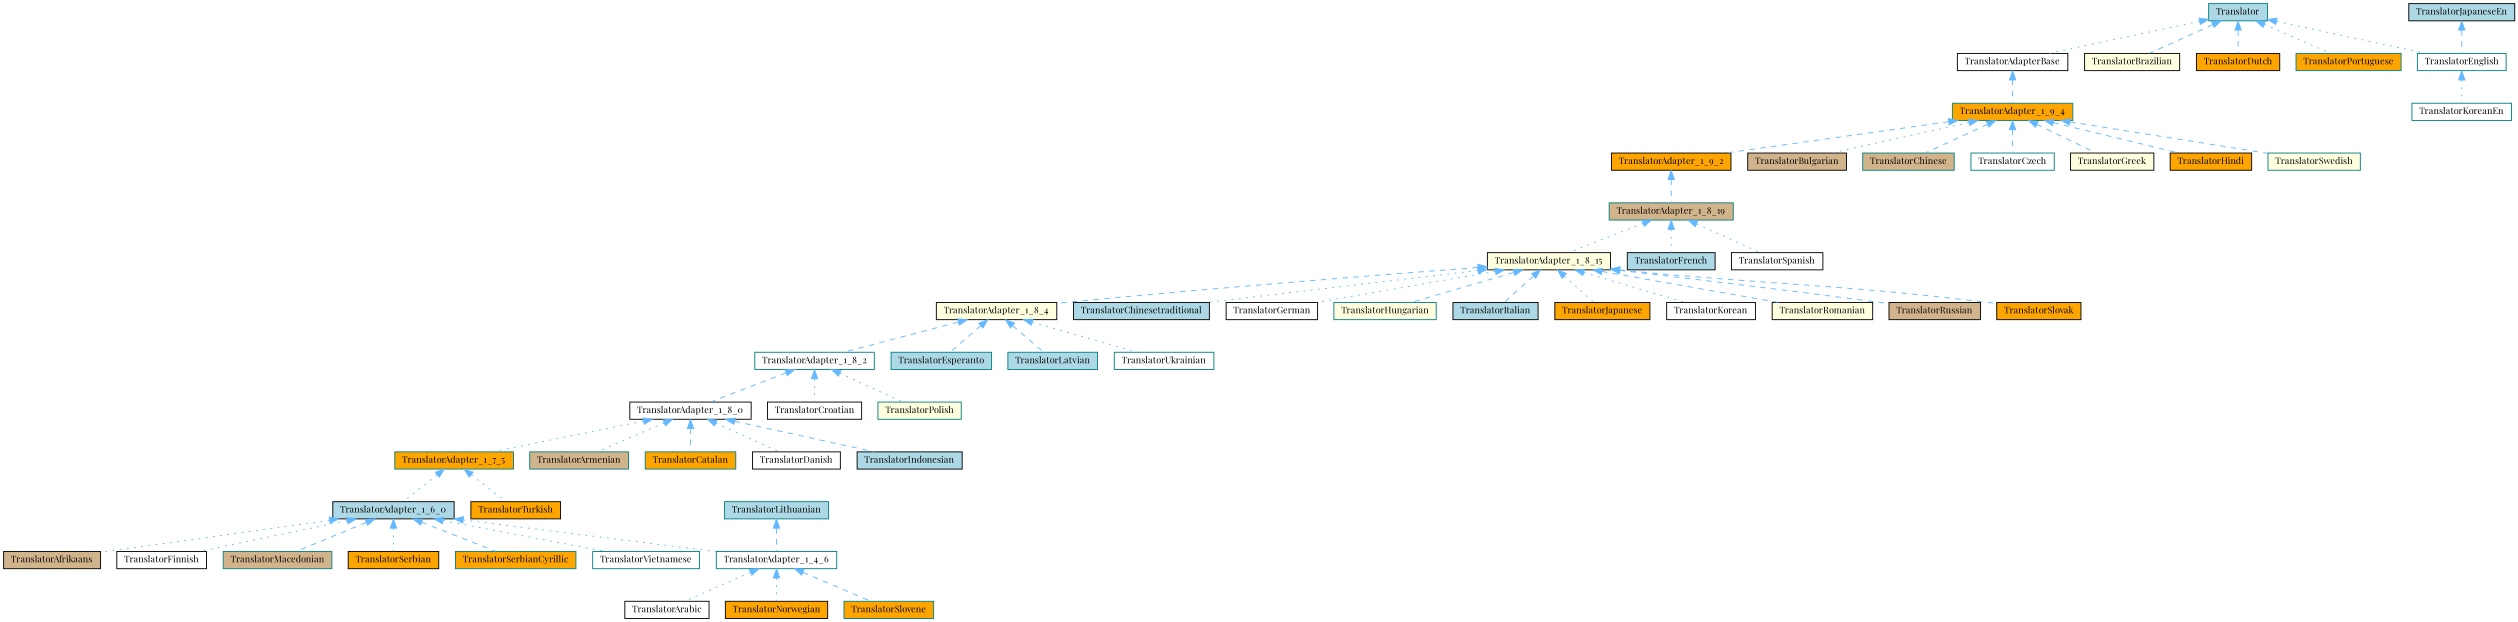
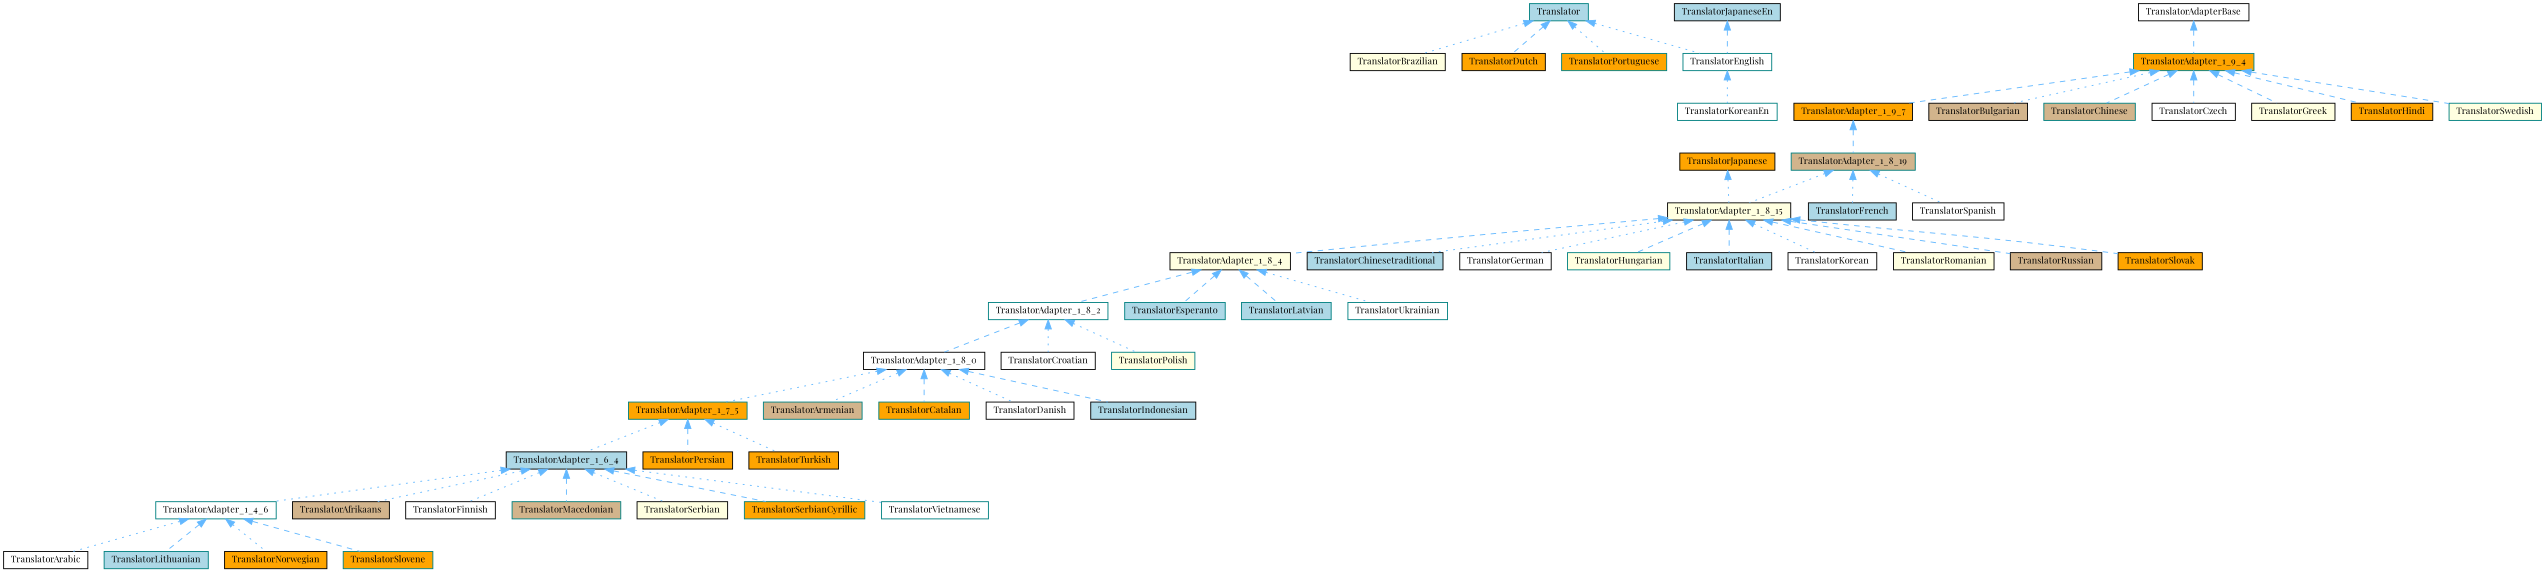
(2124, 37) -> none
(2181, 39) -> (1474, 38)
(1671, 162) -> (1853, 112)
(2013, 162) -> (2194, 112)
(1579, 289) -> (1728, 191)
none -> (688, 460)
(393, 510) -> (566, 460)
(777, 540) -> (183, 538)
(393, 560) -> (682, 510)
